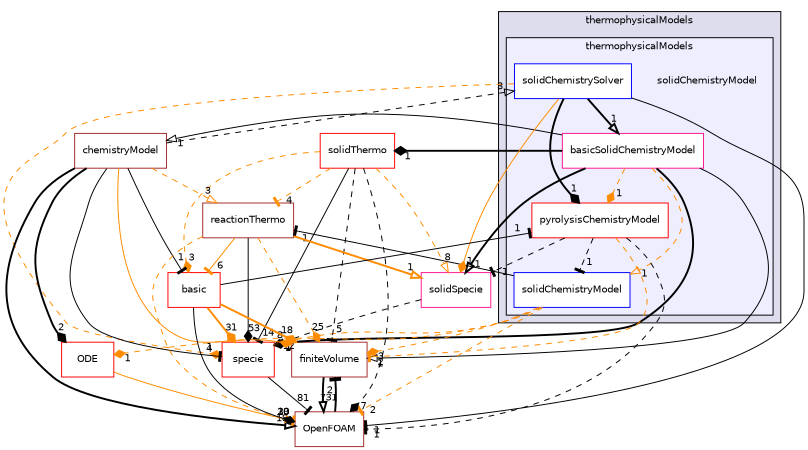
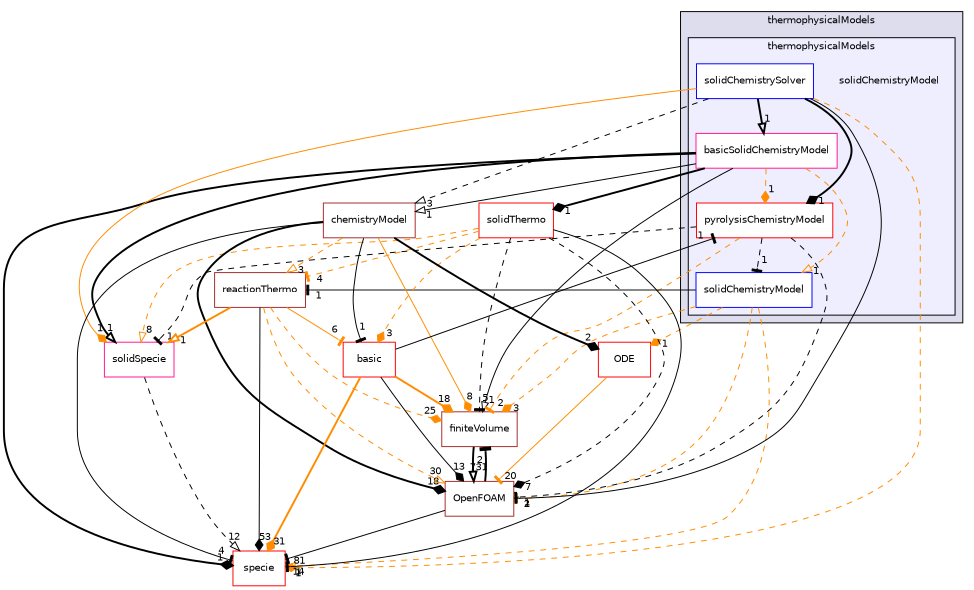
(395, 109) -> (567, 149)
(50, 374) -> (231, 370)
(287, 393) -> (368, 534)
